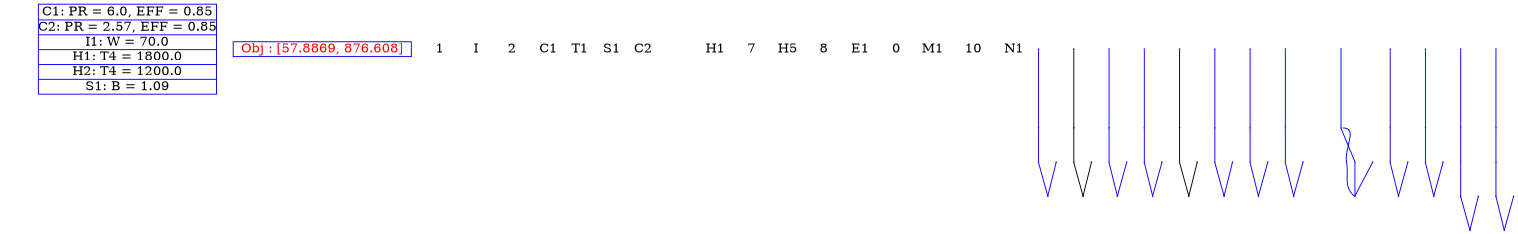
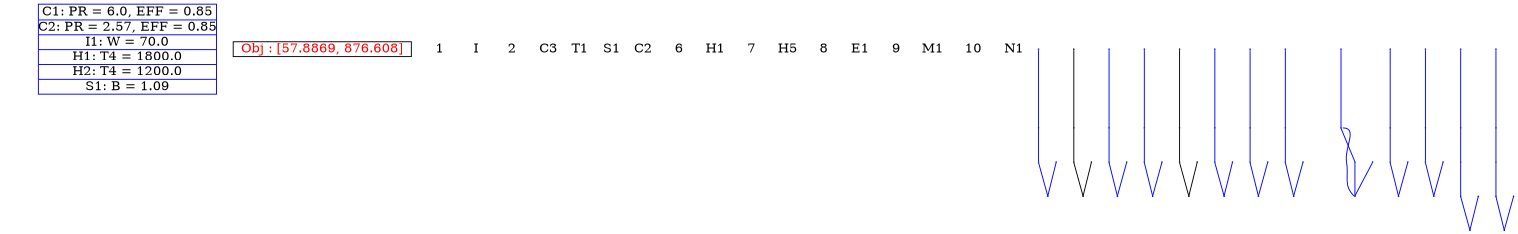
(322, 49) -> (322, 49)
(549, 49) -> (549, 49)
none -> (679, 49)
(897, 49) -> (897, 49)
